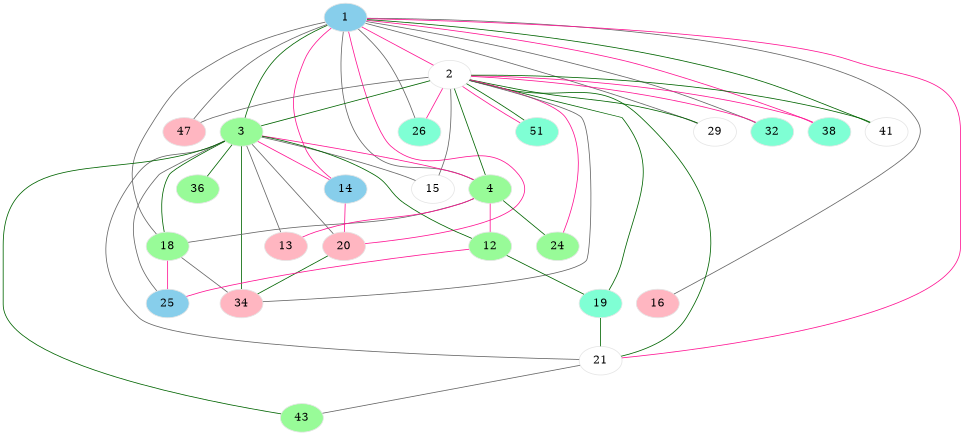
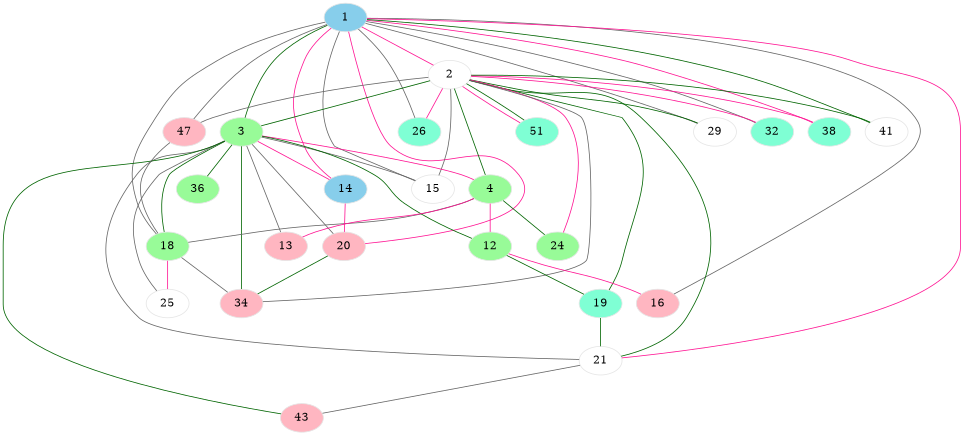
(364, 145) -> (328, 132)
none -> (141, 185)
(327, 268) -> (575, 273)
(168, 303) -> (168, 303)
(302, 418) -> (302, 418)
